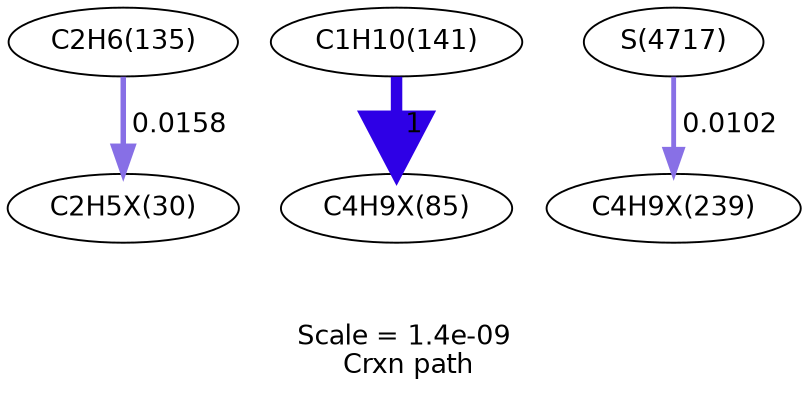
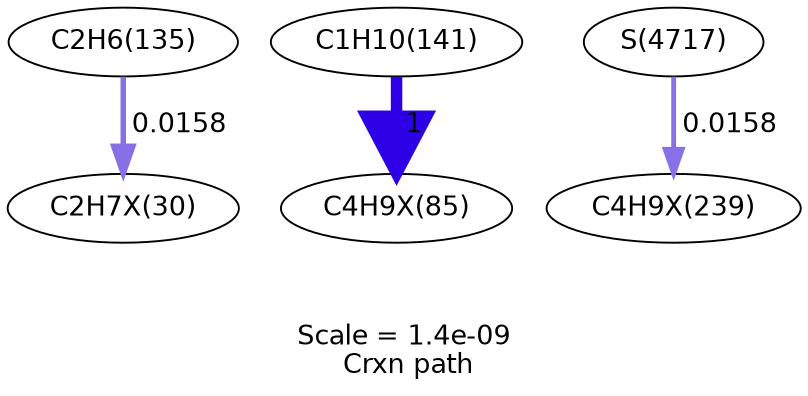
(726, 125) -> (726, 125)
(123, 208) -> (123, 208)
